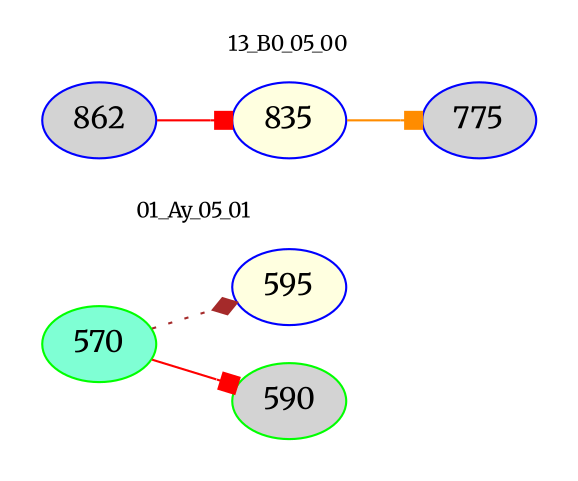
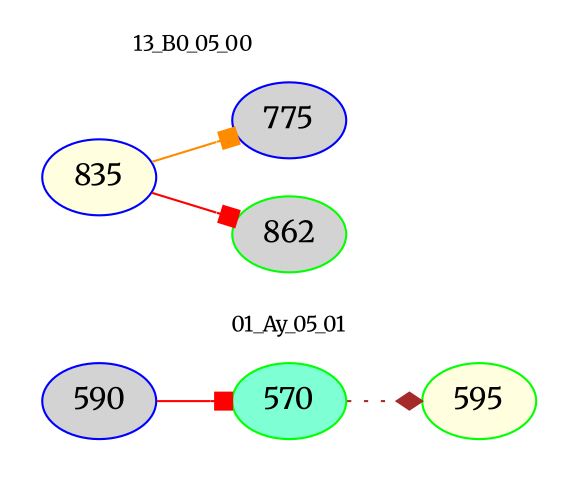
(99, 120) -> (289, 234)
(184, 120) -> (184, 203)
(289, 287) -> (479, 401)
(184, 370) -> (184, 401)
(289, 401) -> (99, 401)
